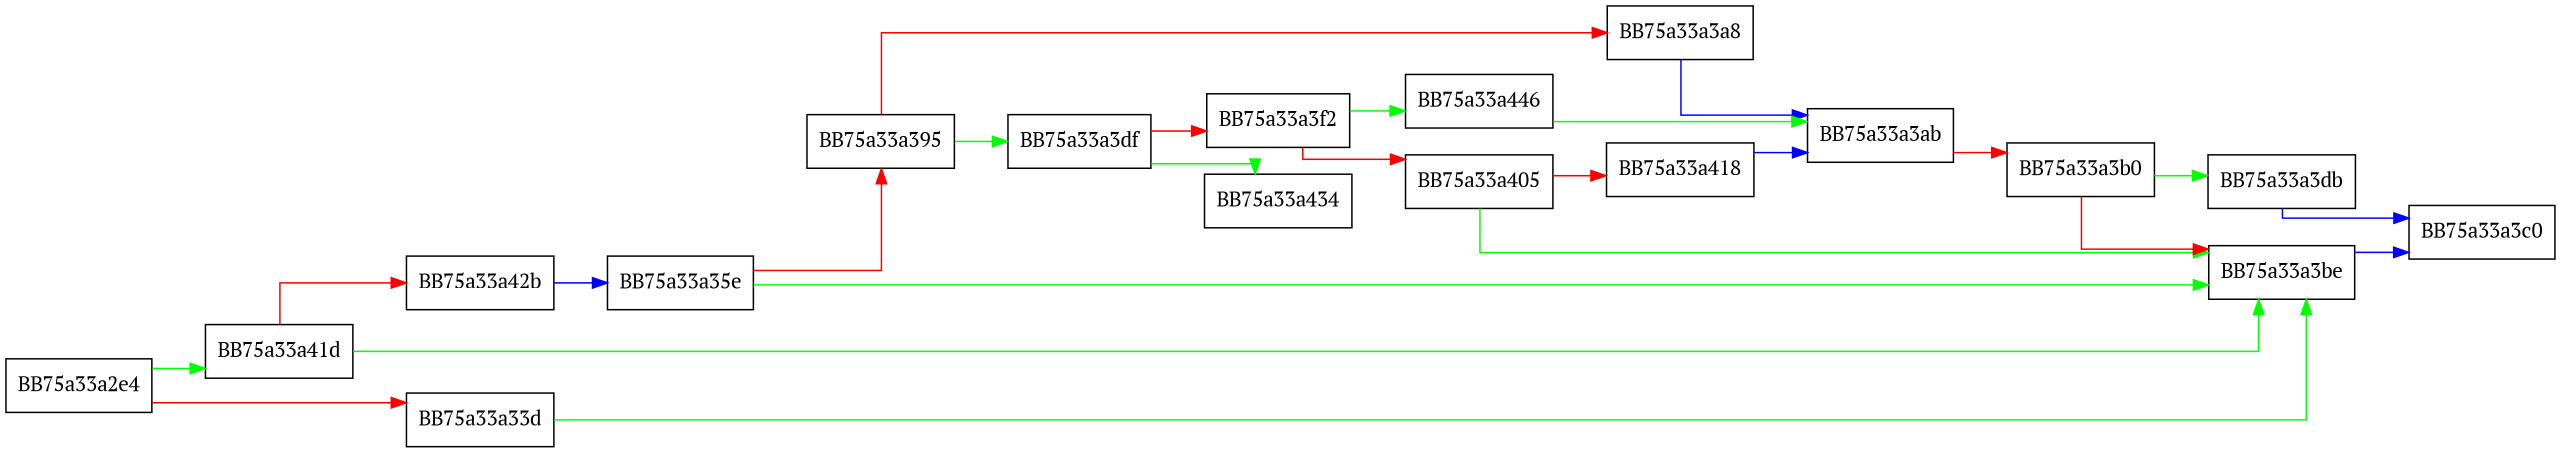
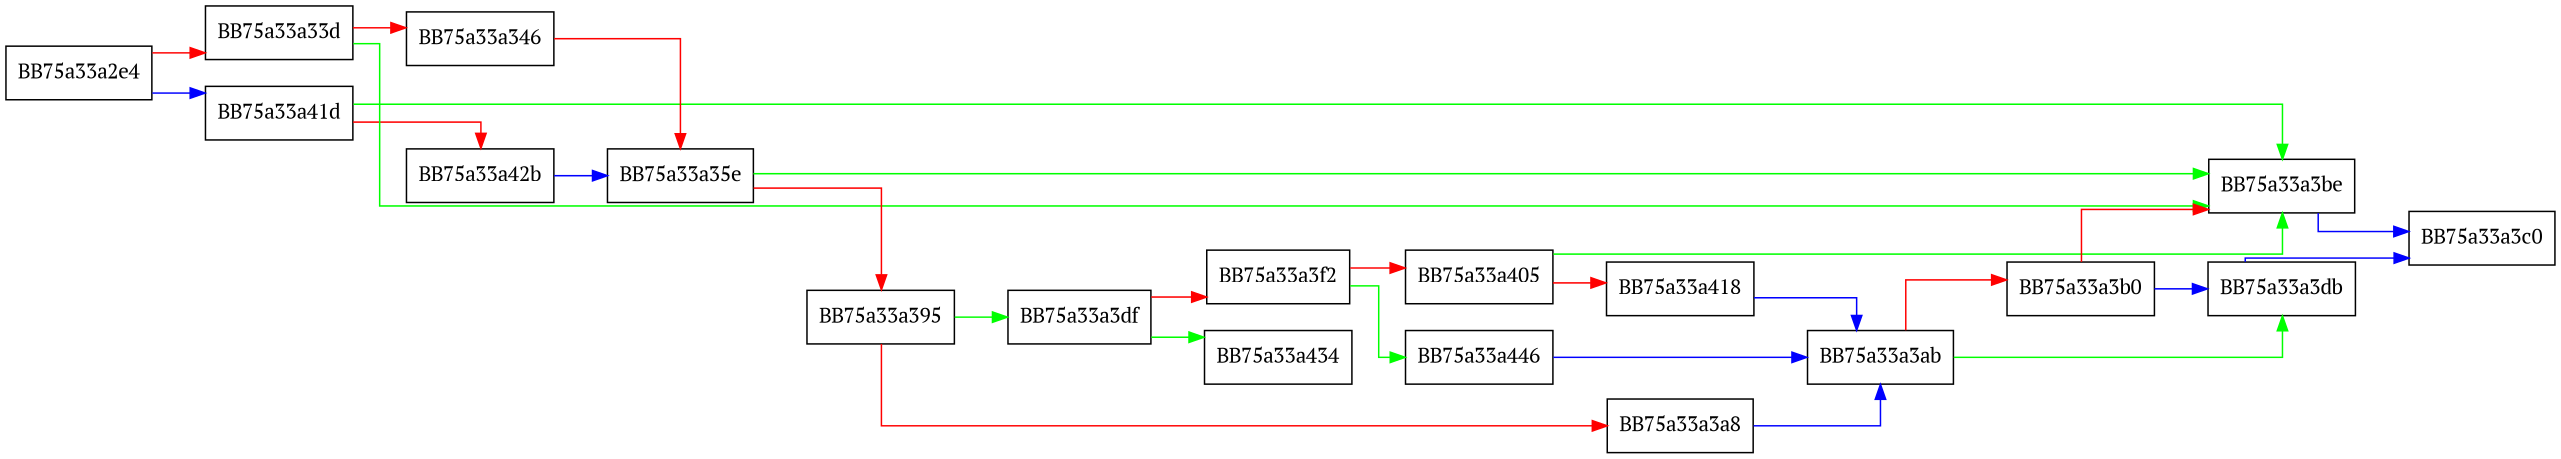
none -> (480, 39)
(1673, 122) -> (1673, 357)
(2173, 176) -> (2173, 289)
none -> (2131, 357)
(171, 368) -> (171, 93)
